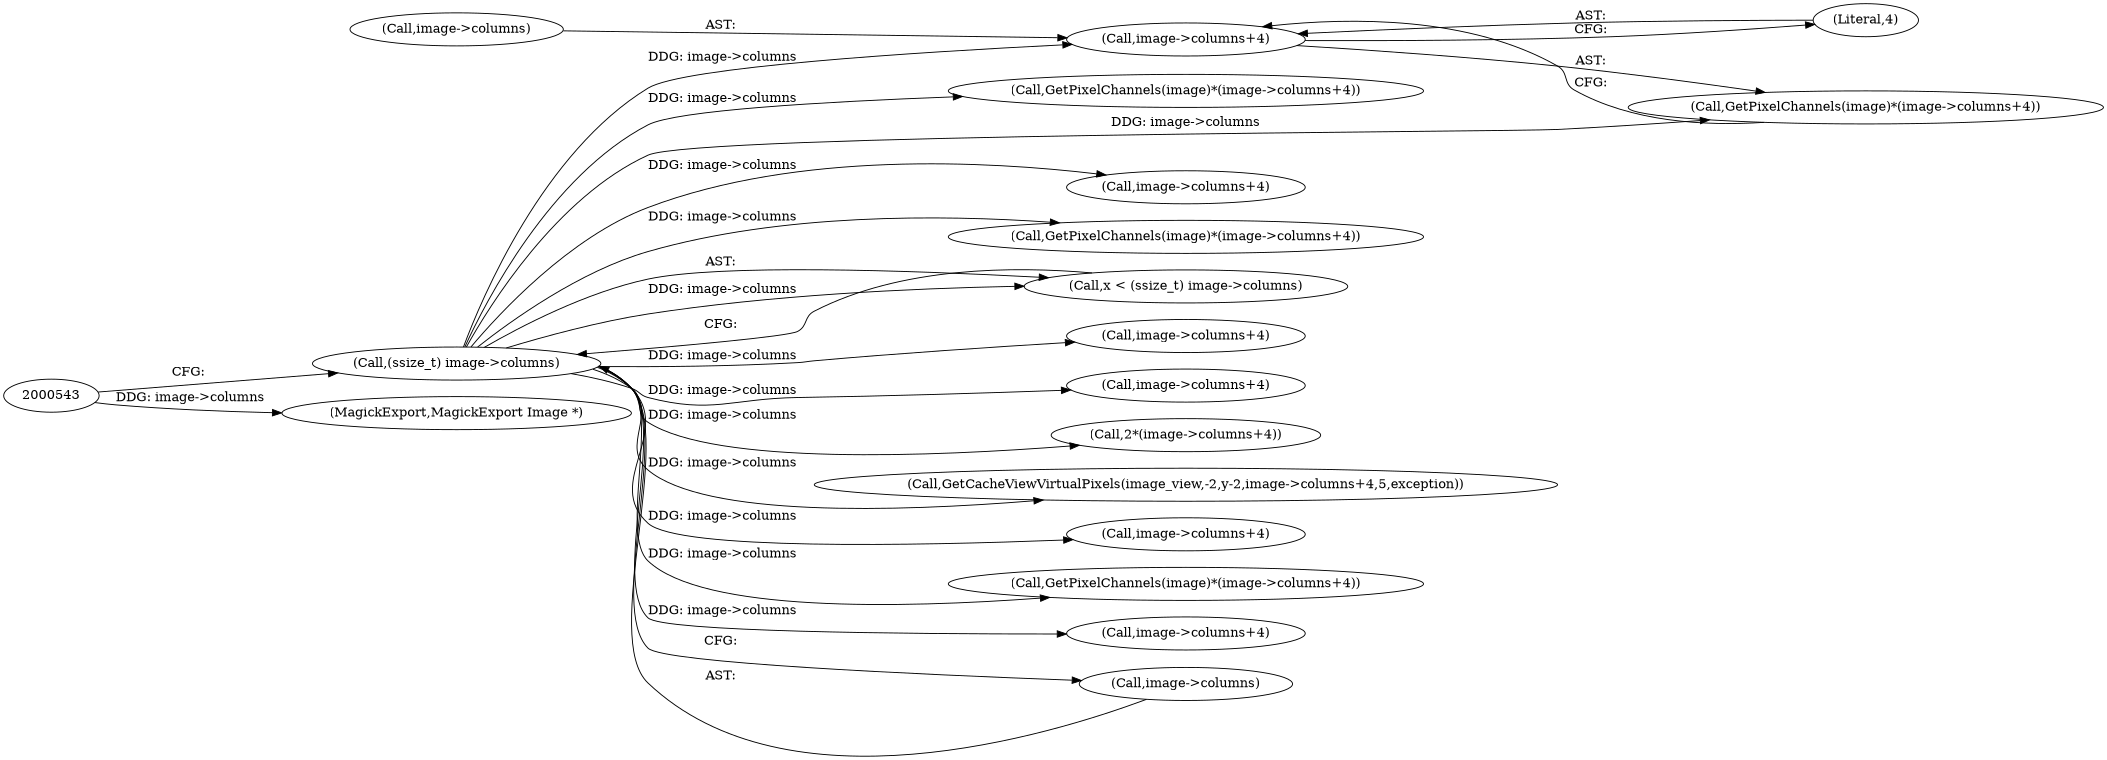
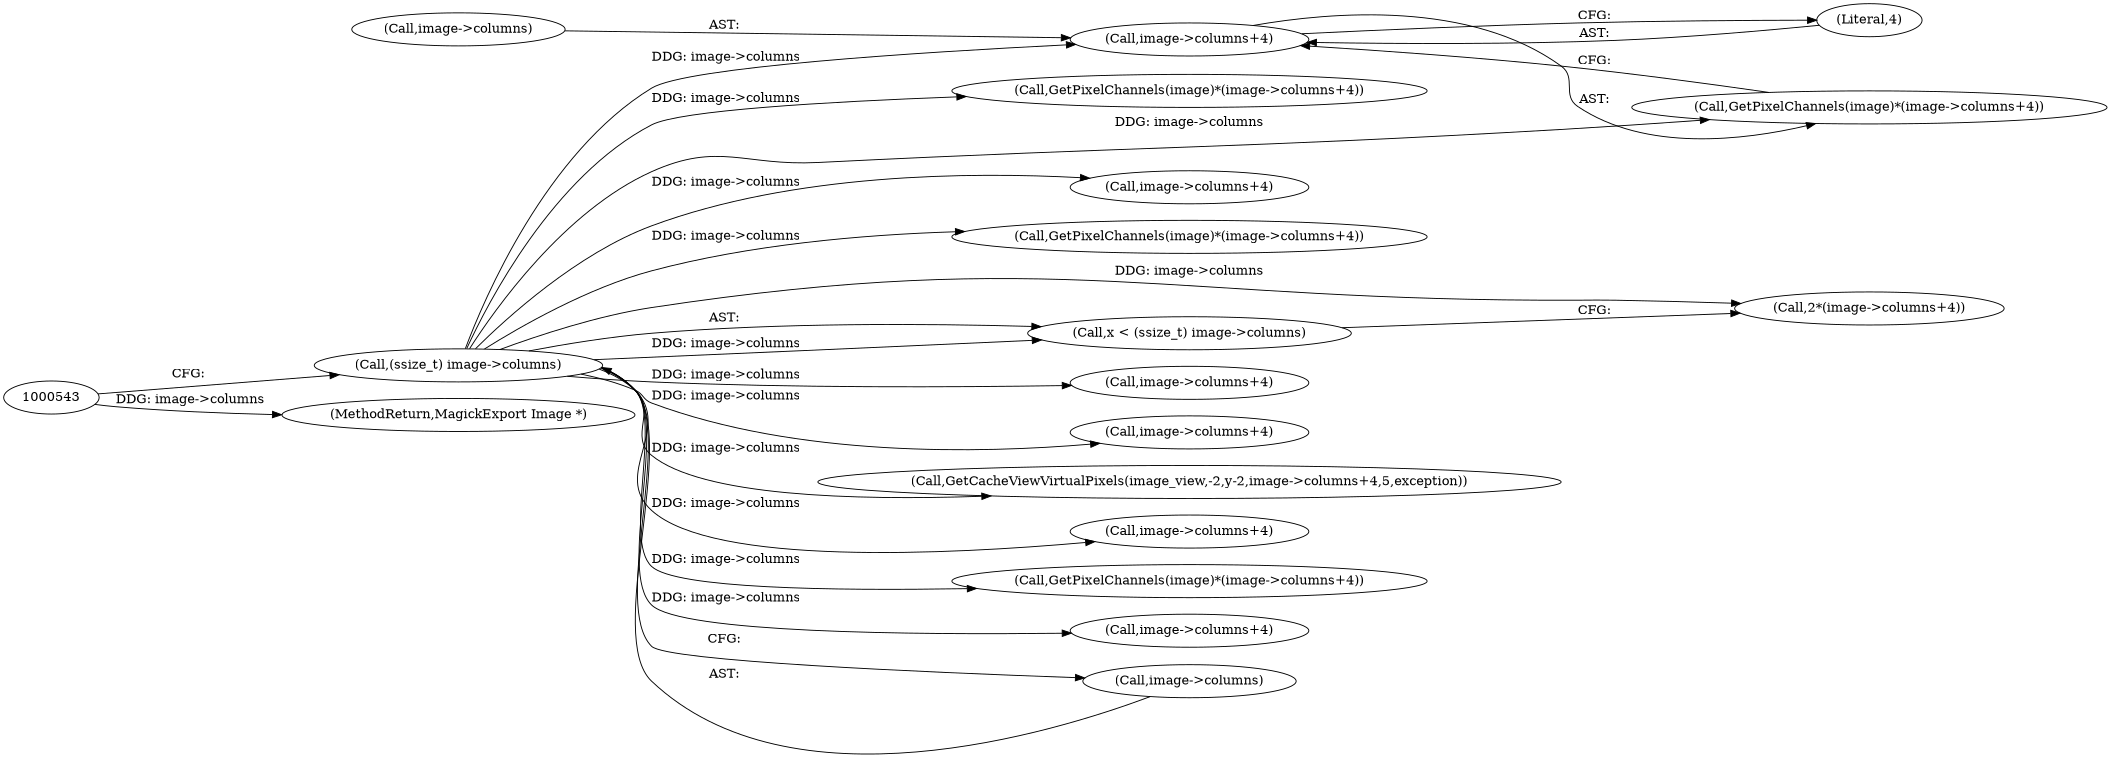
(835, 302) -> (1536, 321)
(51, 396) -> (51, 398)
(457, 413) -> (458, 415)
